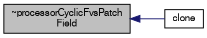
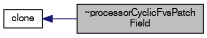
(152, 19) -> (65, 19)
